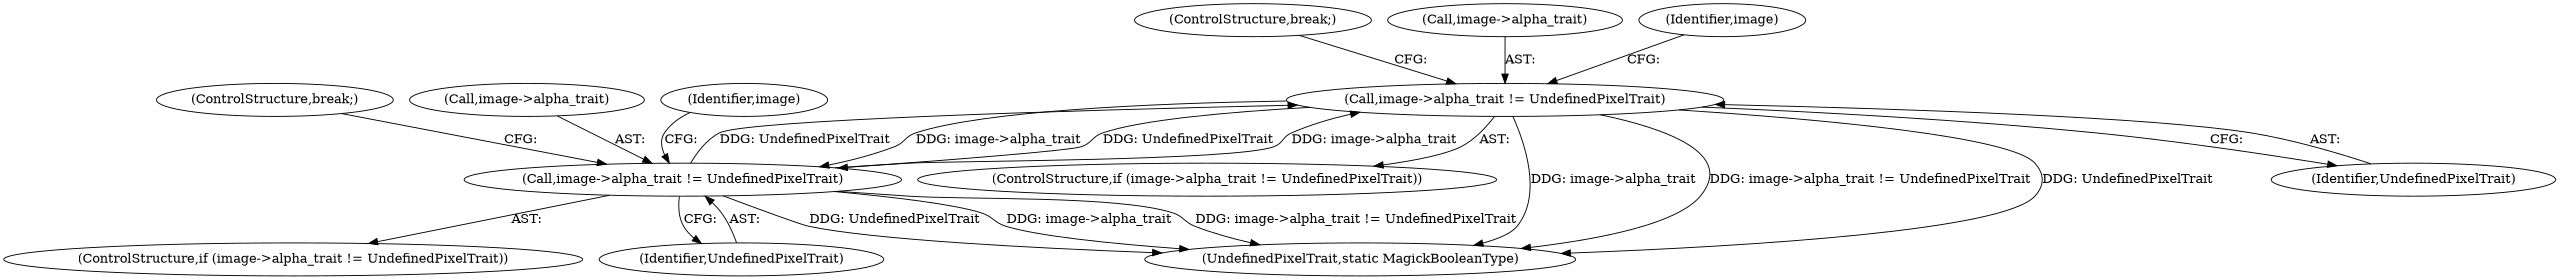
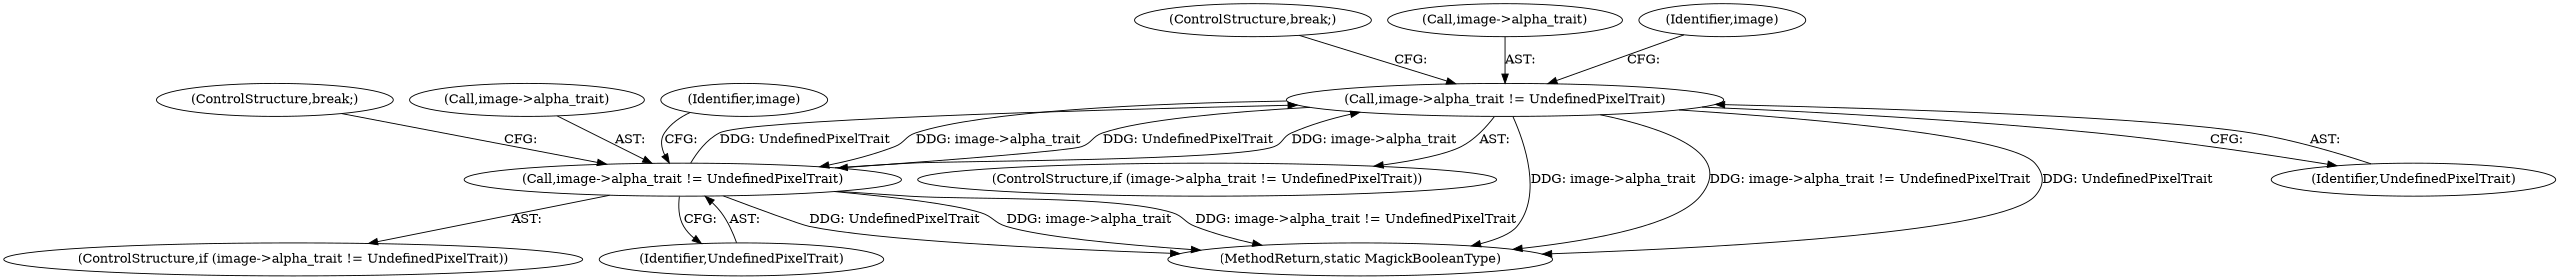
(1360, 259) -> (1360, 259)
